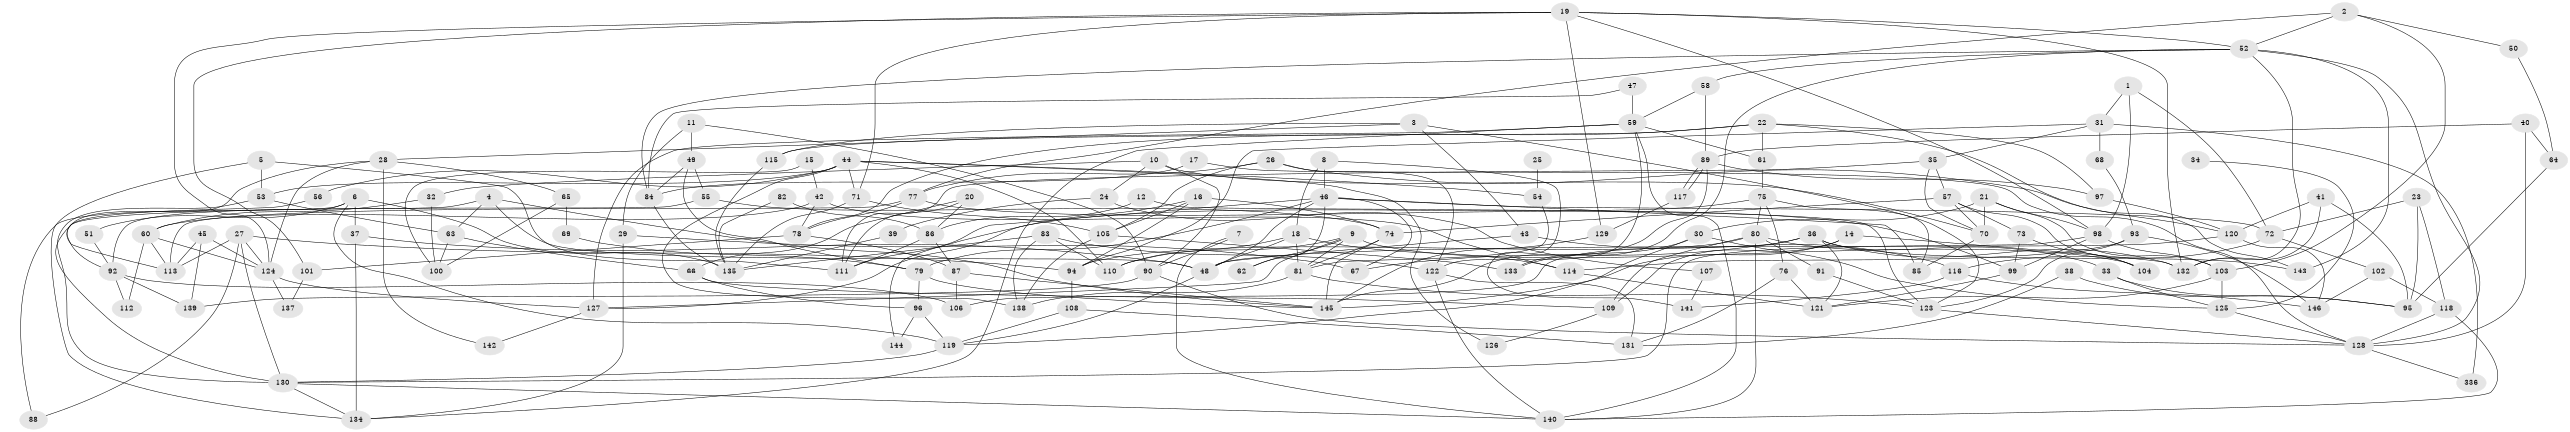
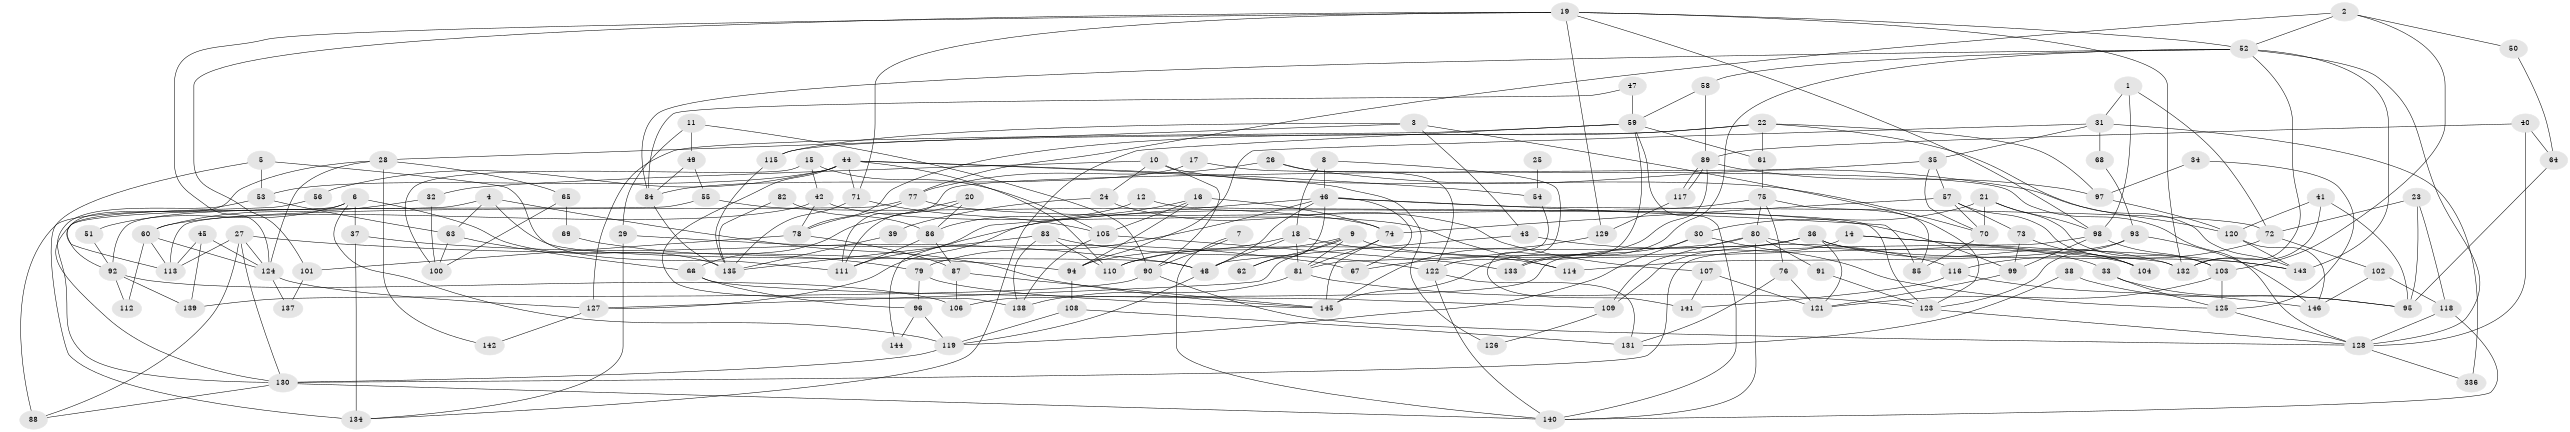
none -> (2148, 179)
(1182, 187) -> (959, 182)
(1716, 247) -> (2266, 253)
(806, 250) -> none
(1616, 272) -> (2075, 250)
(1688, 289) -> (1764, 291)
(320, 401) -> (158, 401)
